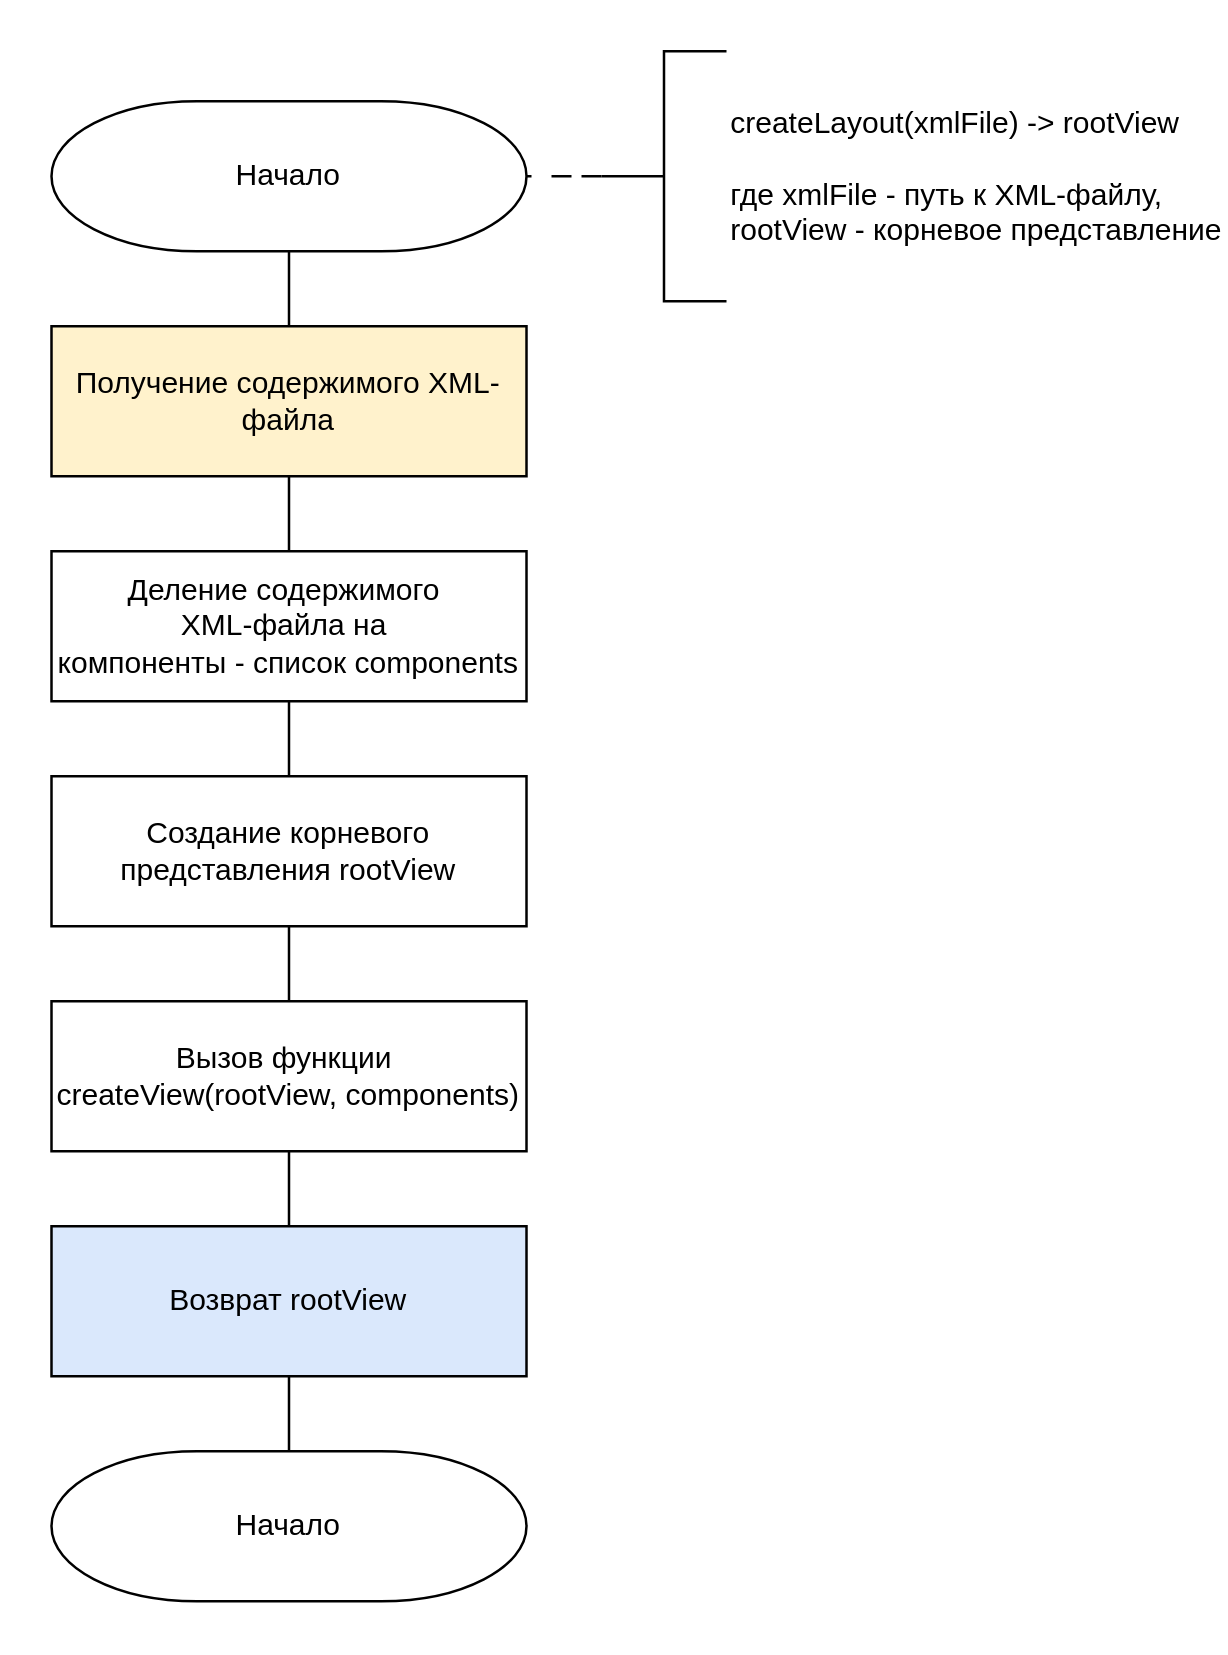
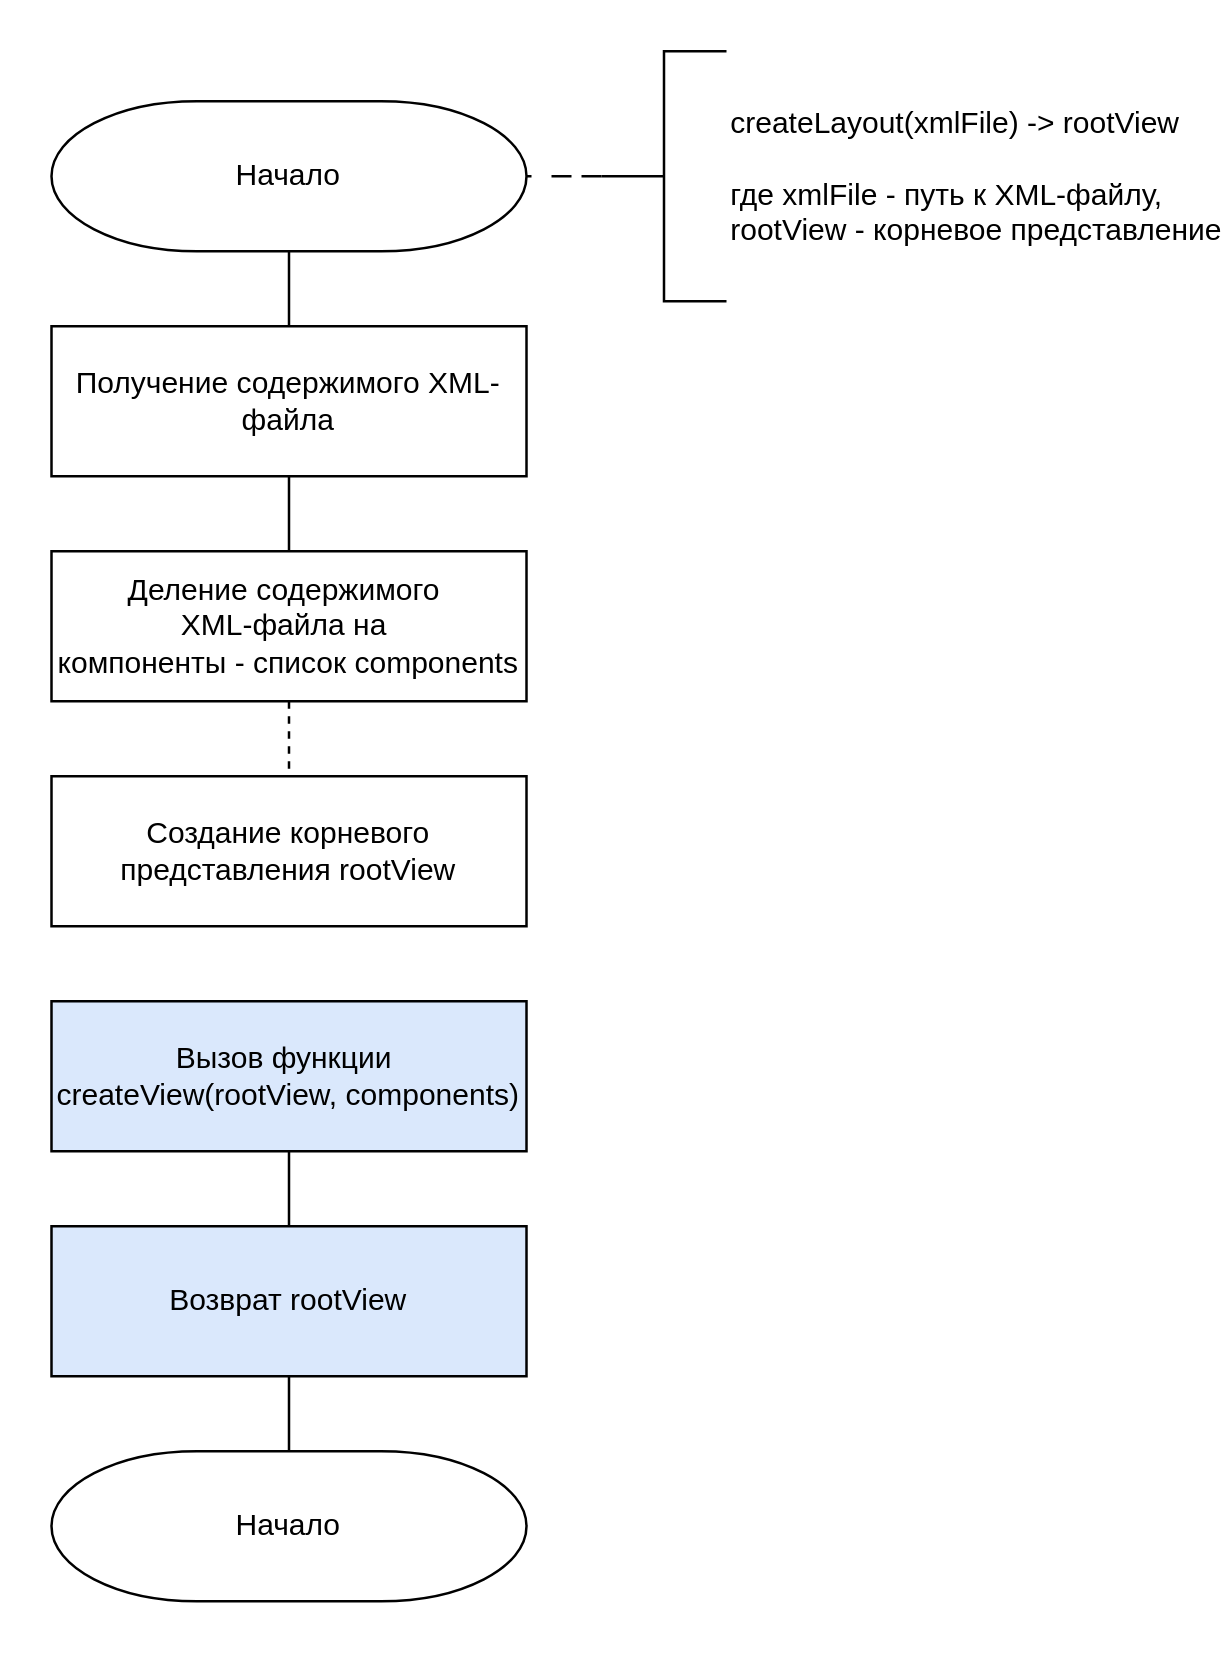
(289, 401) -> (289, 401)
(289, 741) -> (289, 741)
(289, 963) -> none
(289, 1076) -> (289, 1076)
